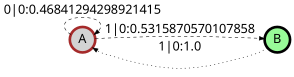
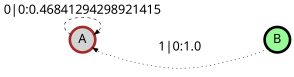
(177, 36) -> none
